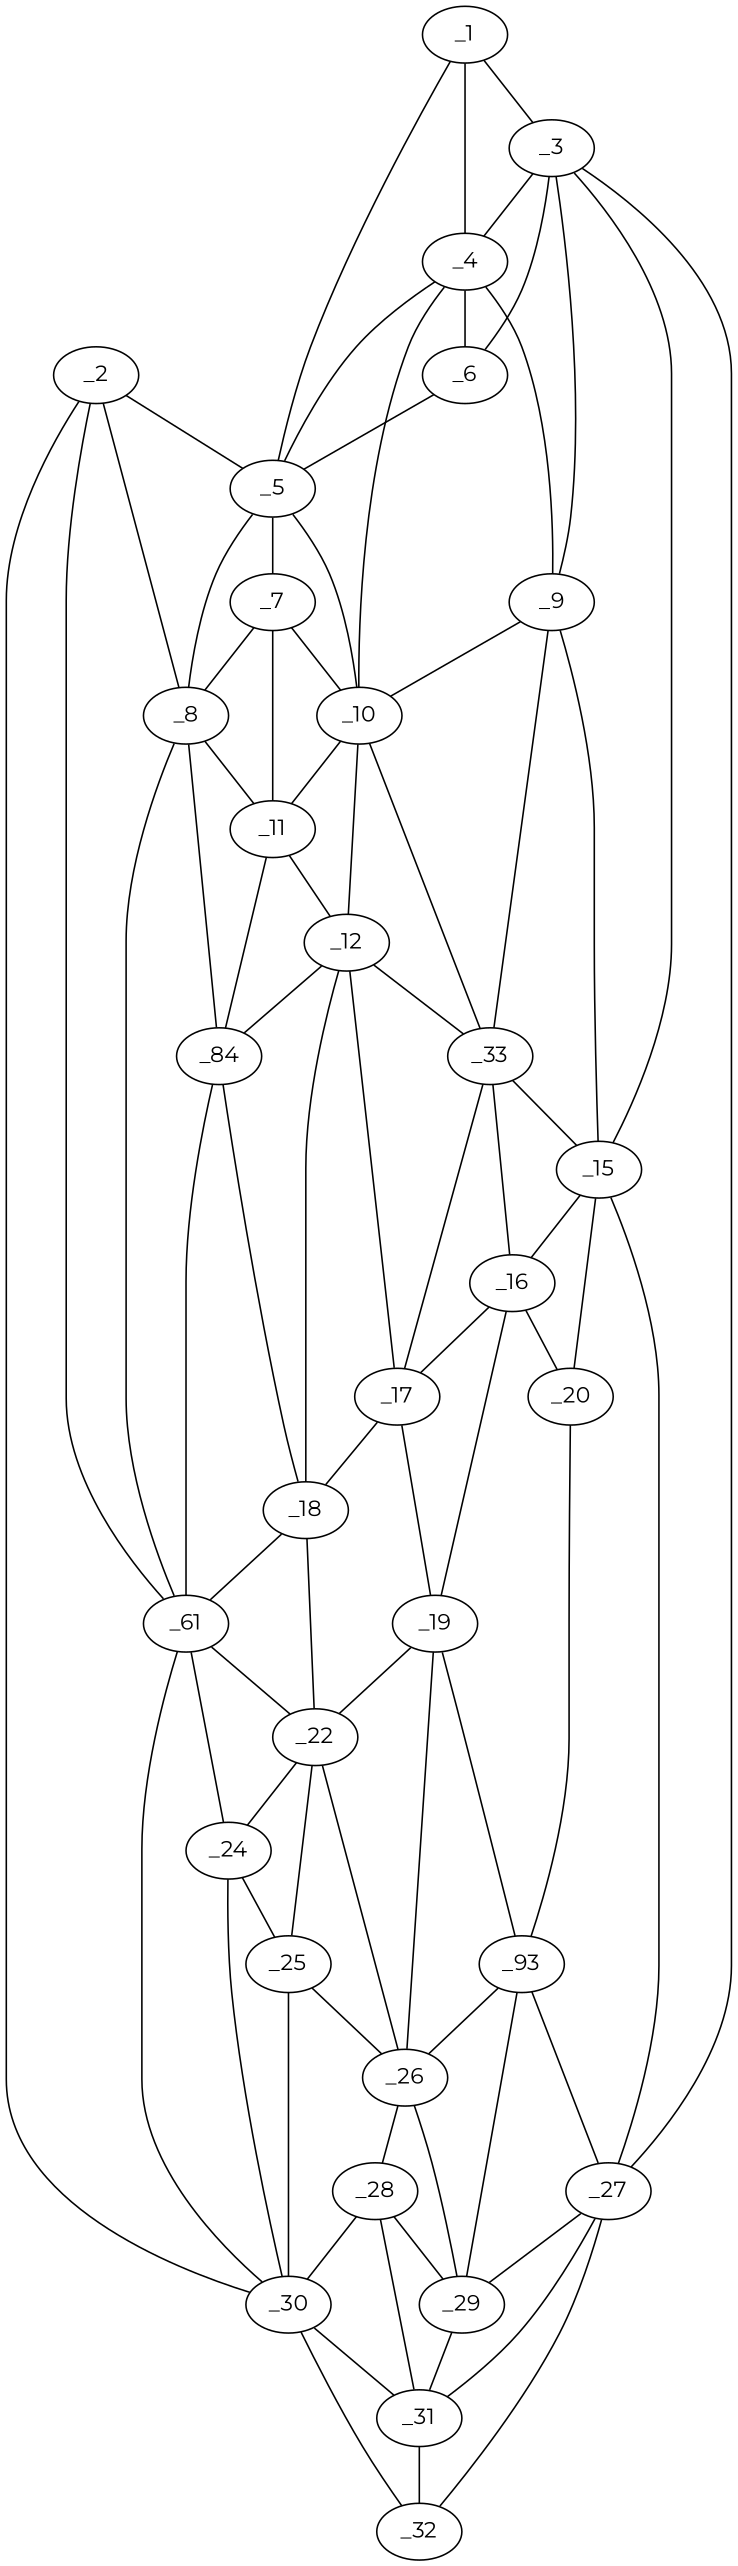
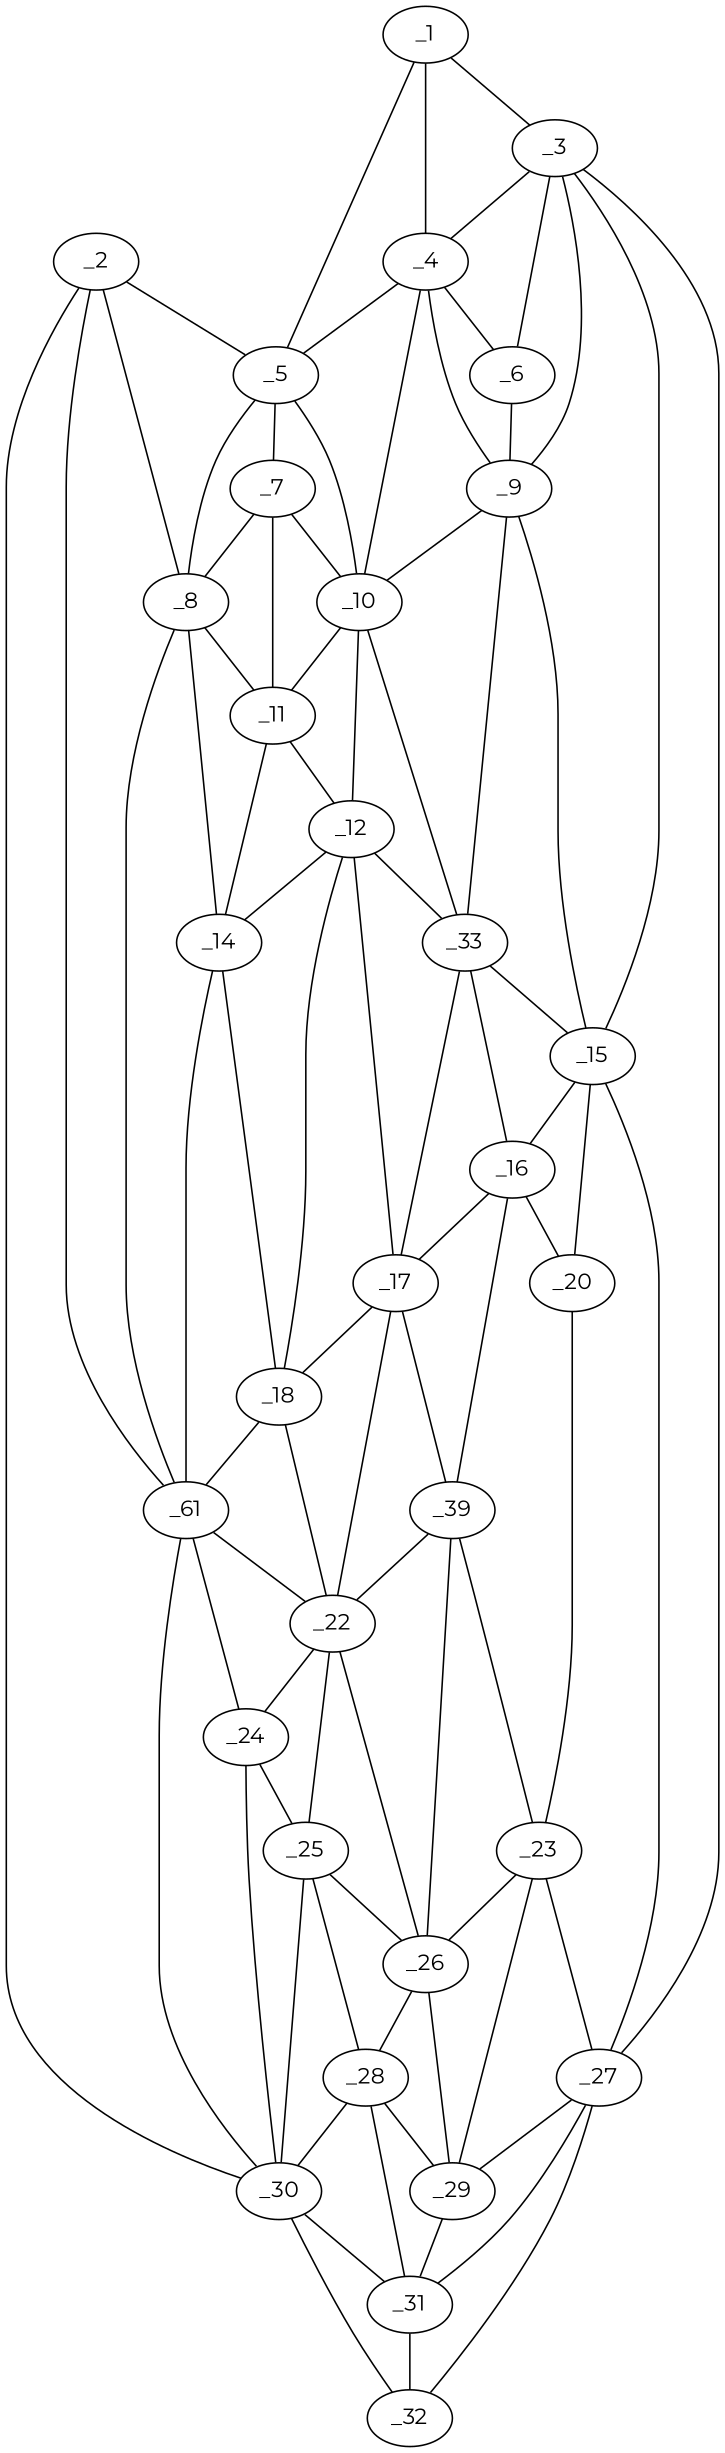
(369, 432) -> (511, 432)
(219, 1056) -> (219, 943)
none -> (364, 1454)
(435, 1624) -> (452, 1510)
none -> (336, 1964)
(522, 1964) -> (539, 1851)
